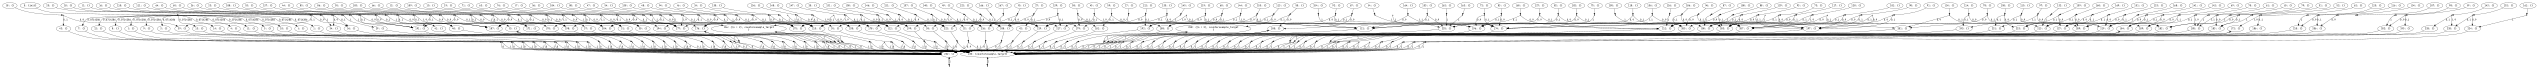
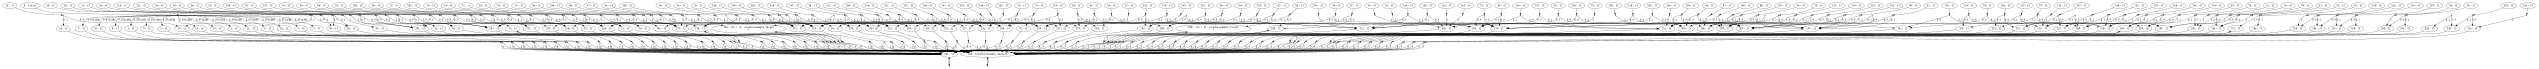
(646, 6) -> none
none -> (736, 6)
none -> (1389, 6)
none -> (1876, 6)
(2101, 6) -> none
(2489, 6) -> none
none -> (2336, 29)
none -> (2356, 29)
